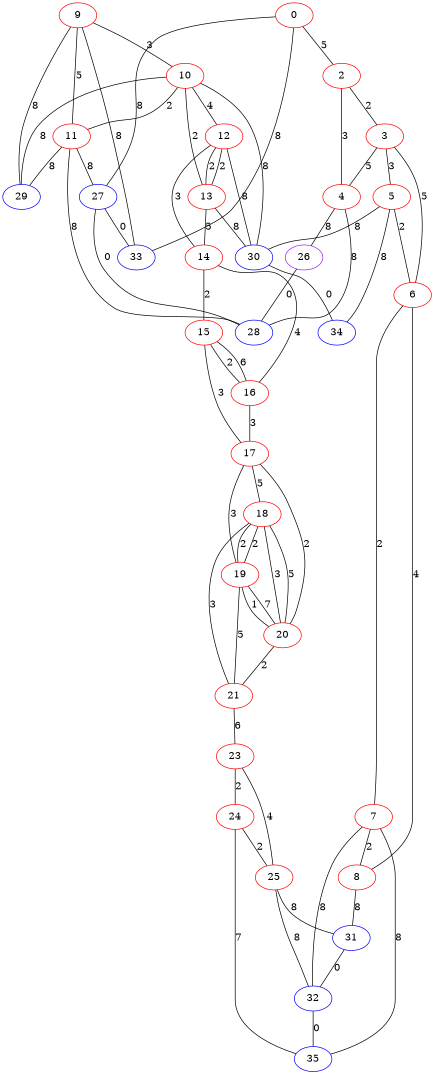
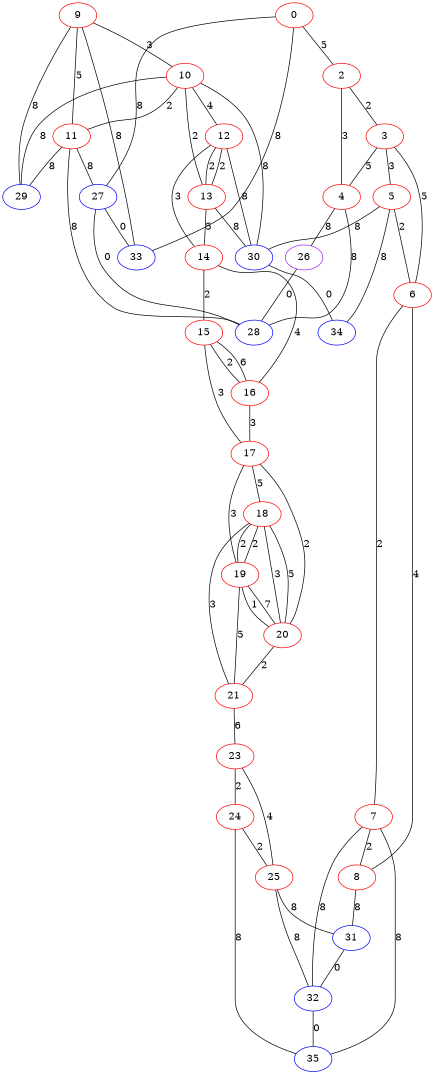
(239, 938) -> (239, 938)
